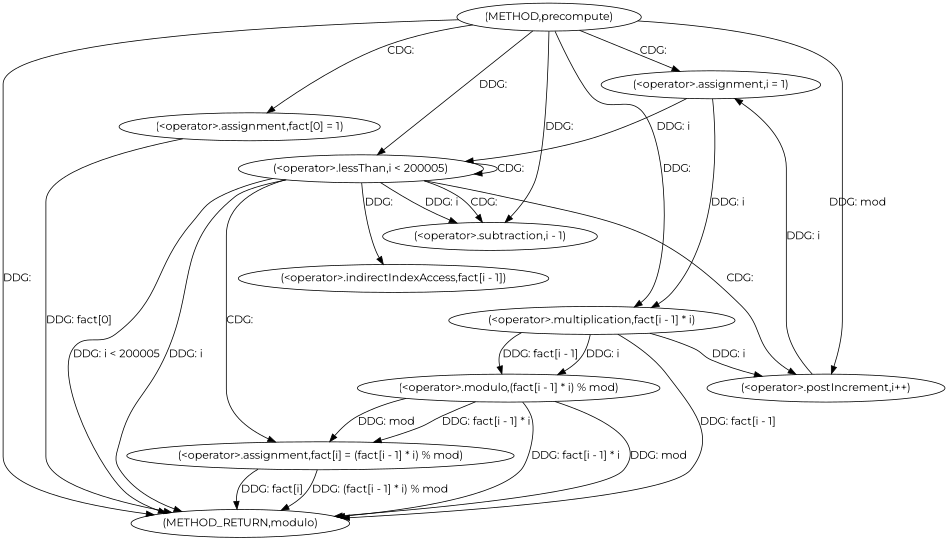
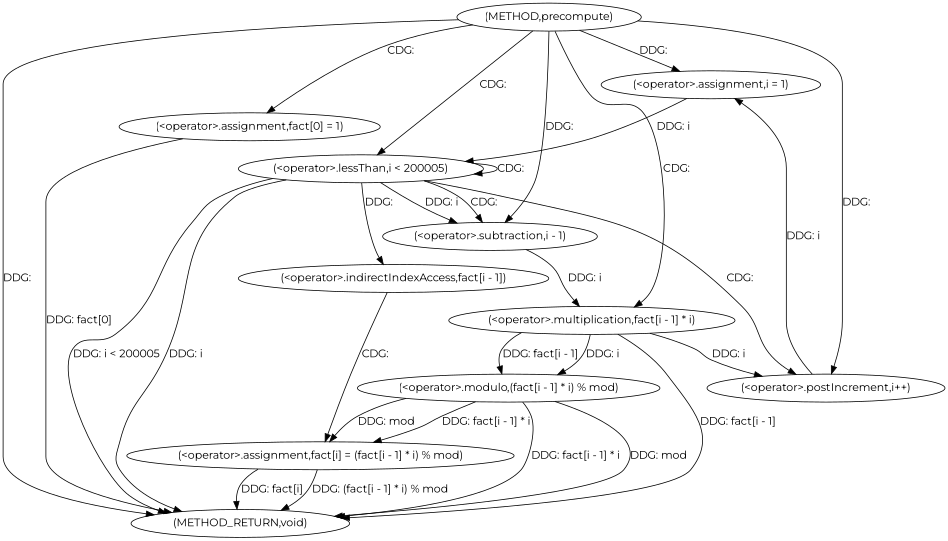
(655, 51) -> (655, 51)
(495, 85) -> (495, 85)
(678, 169) -> (678, 169)
(858, 203) -> (858, 203)
(709, 209) -> (555, 270)
(226, 303) -> (356, 363)
(240, 523) -> (240, 523)
